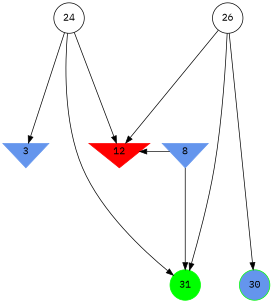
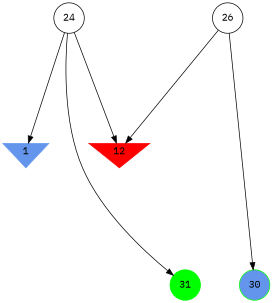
(217, 150) -> none
(26, 152) -> (26, 152)
(185, 152) -> none
